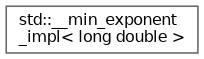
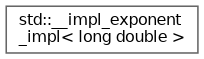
(102, 30) -> (102, 30)
